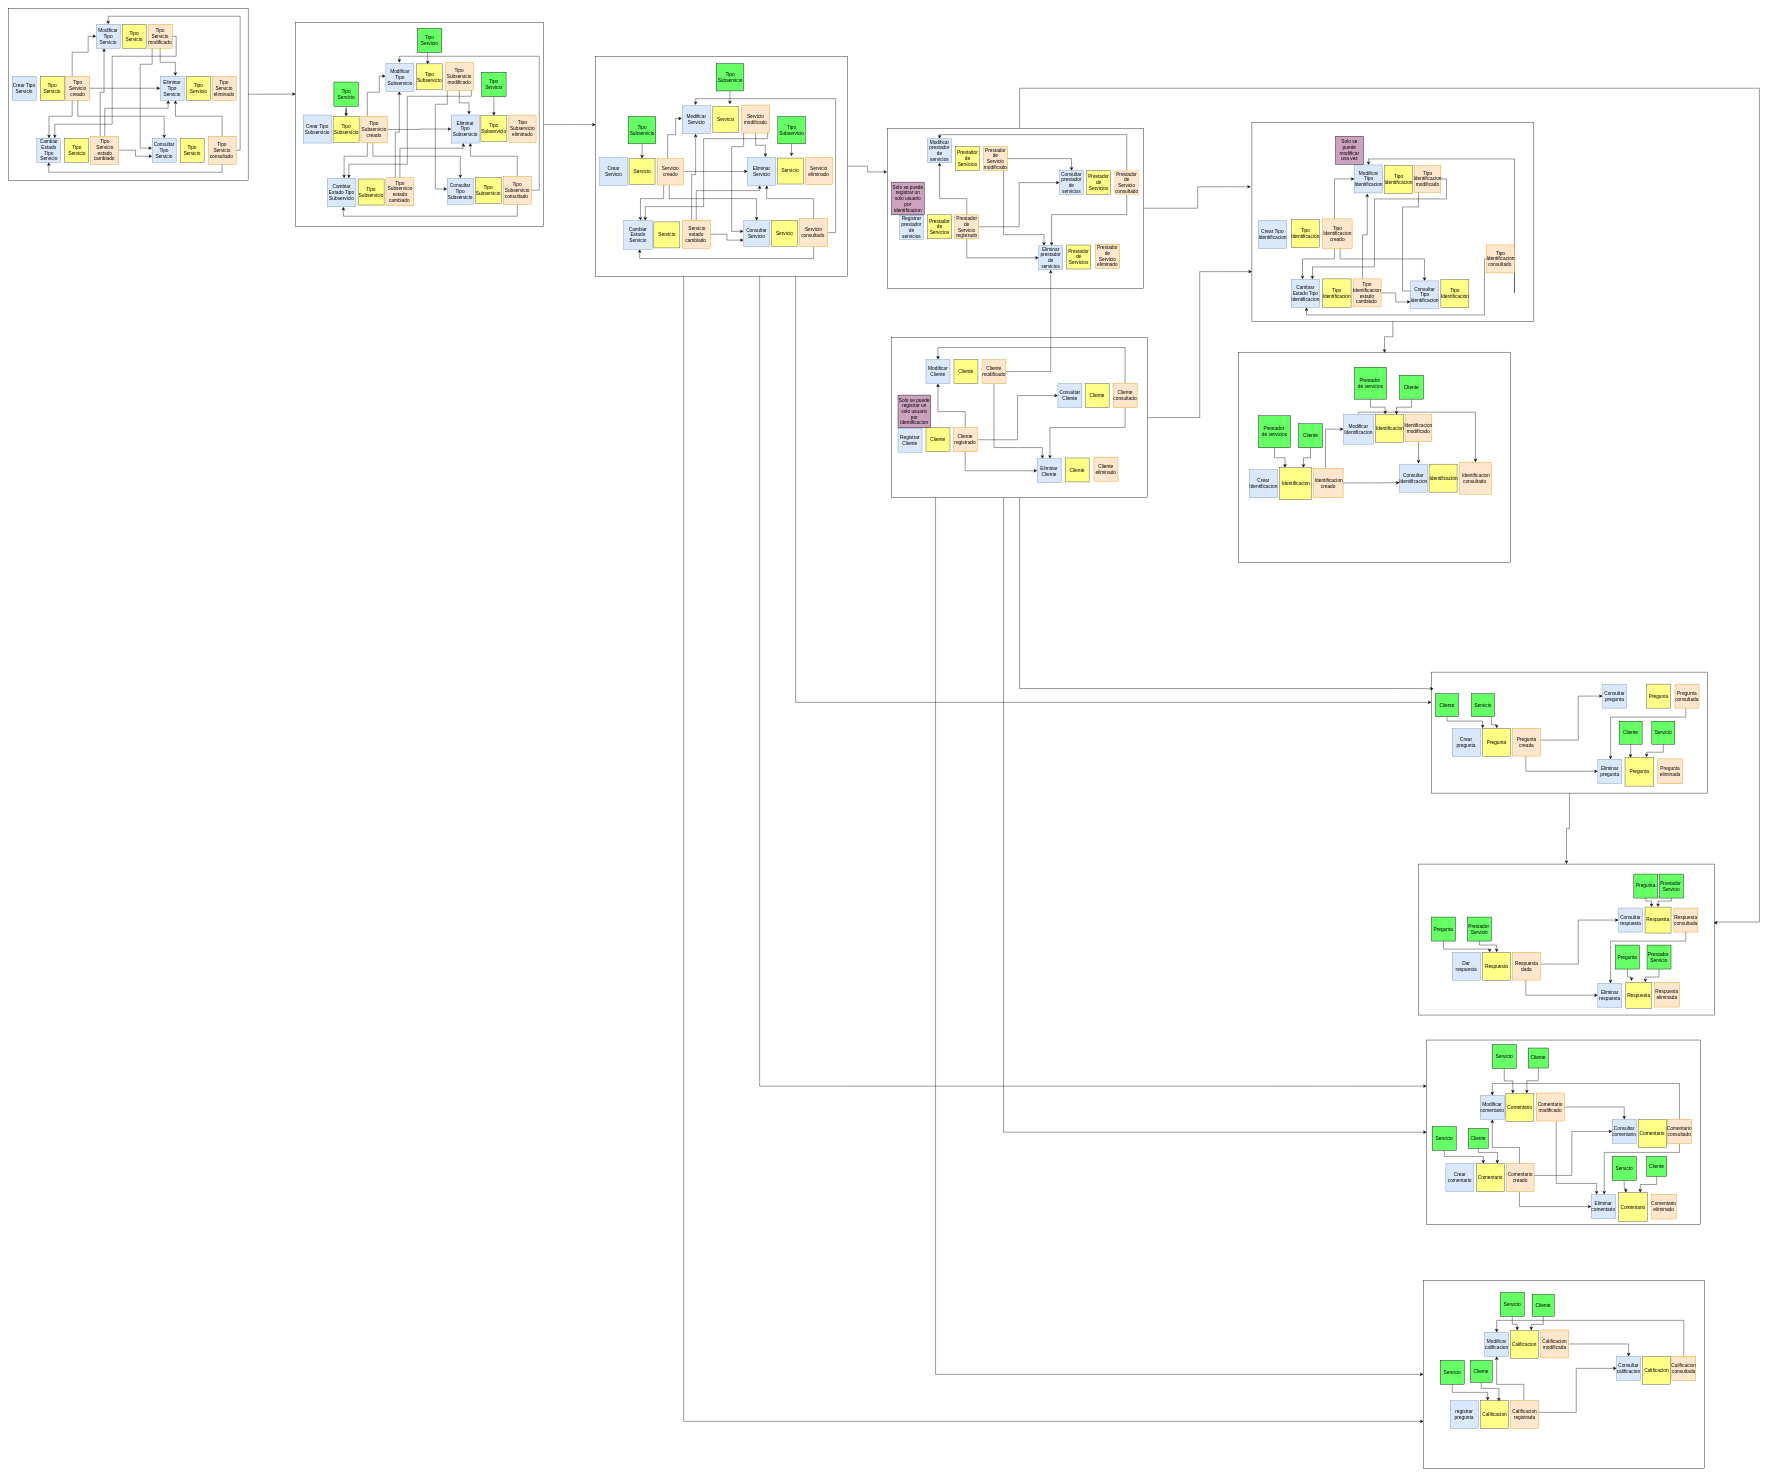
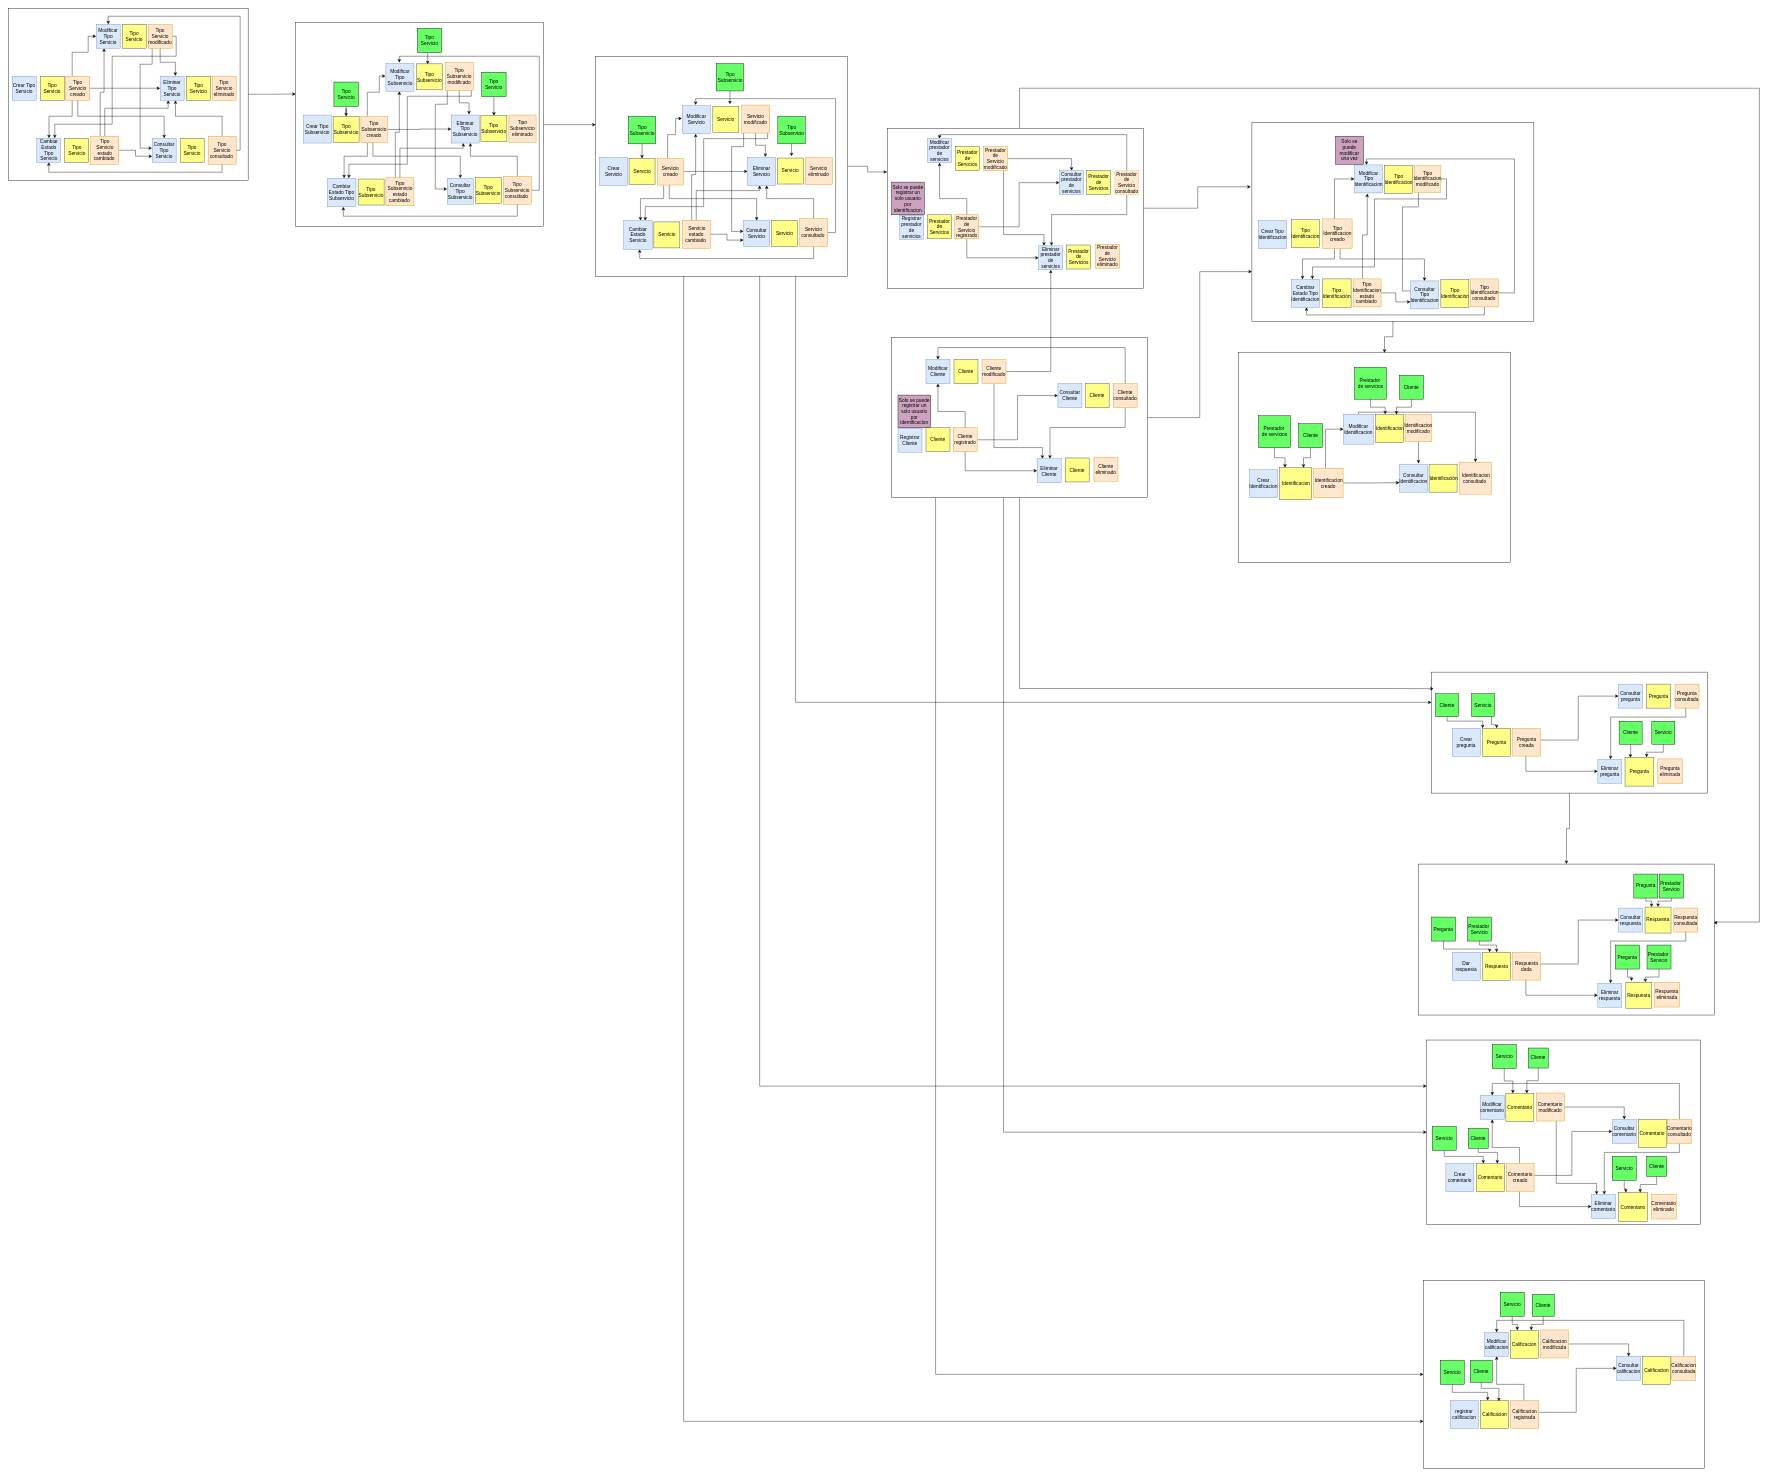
(1501, 259) -> (1485, 293)
(1615, 696) -> (1631, 696)
(1465, 1415) -> (1465, 1415)
